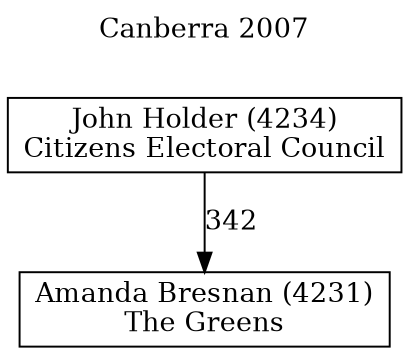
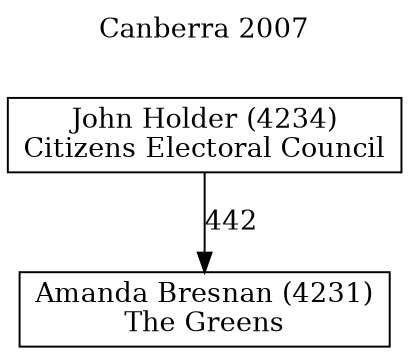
(232, 222) -> (232, 222)
